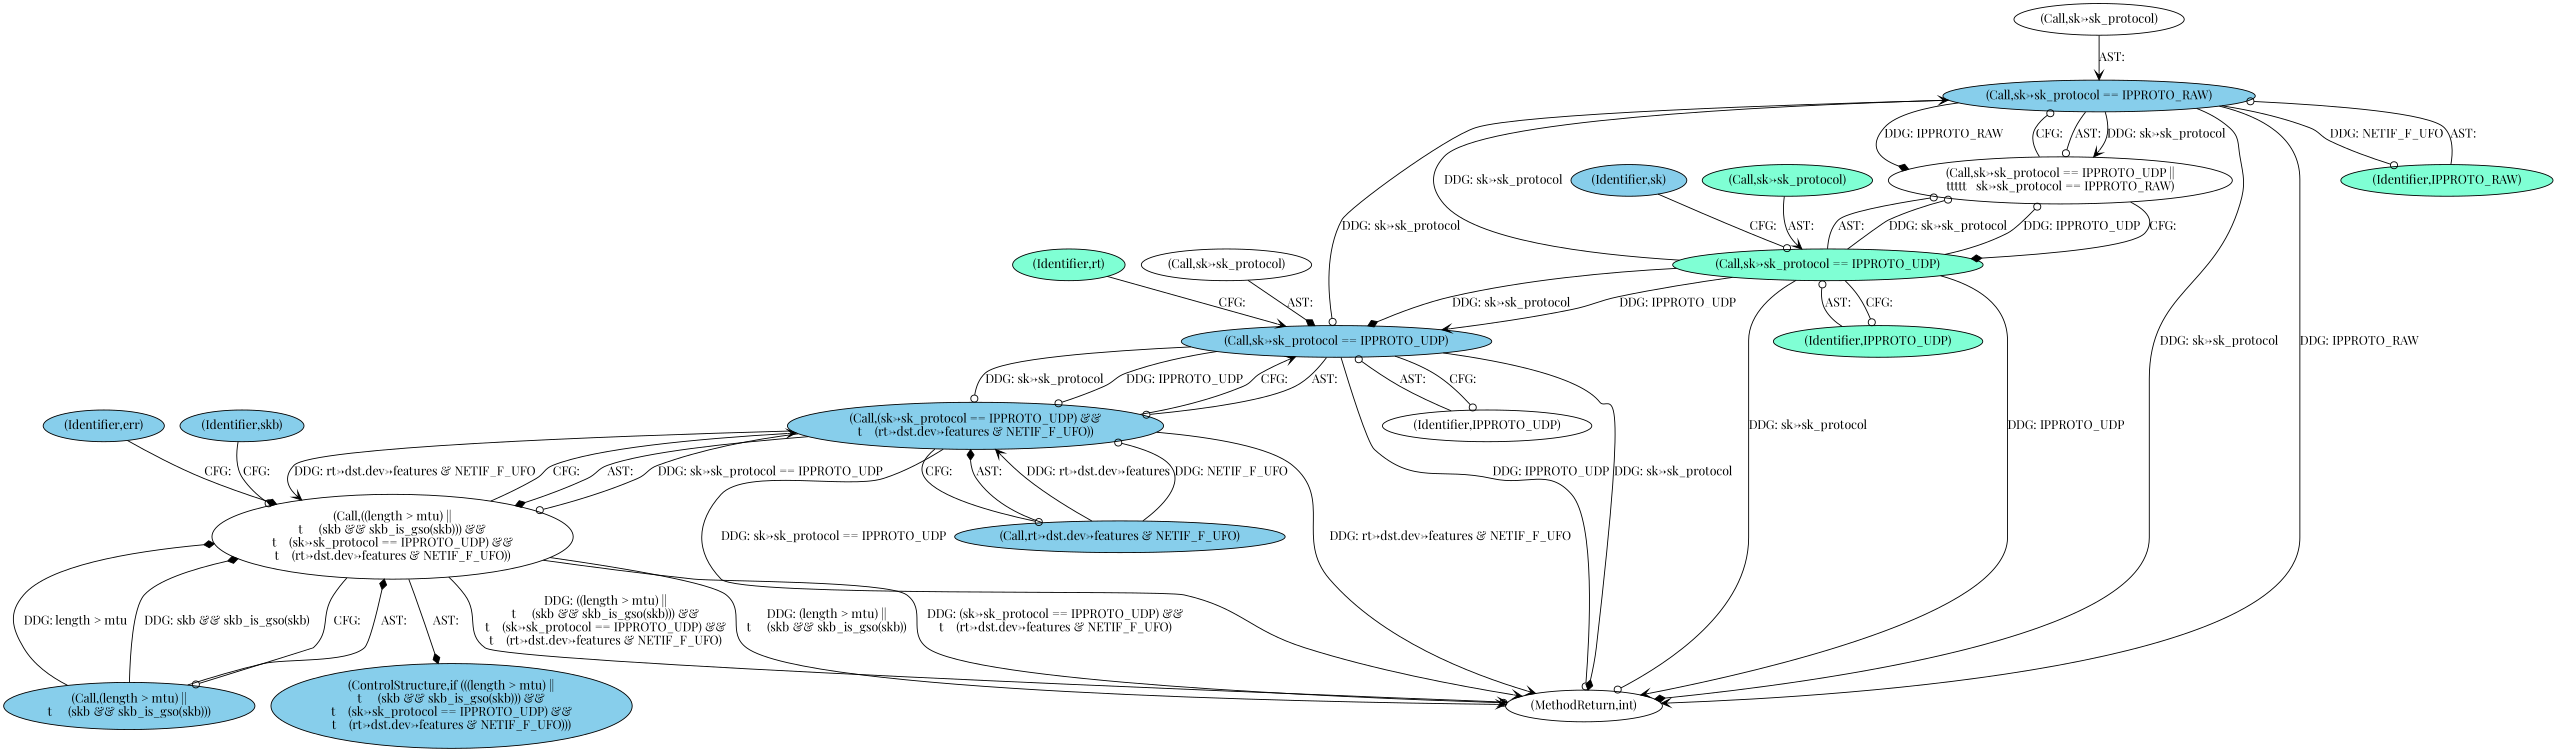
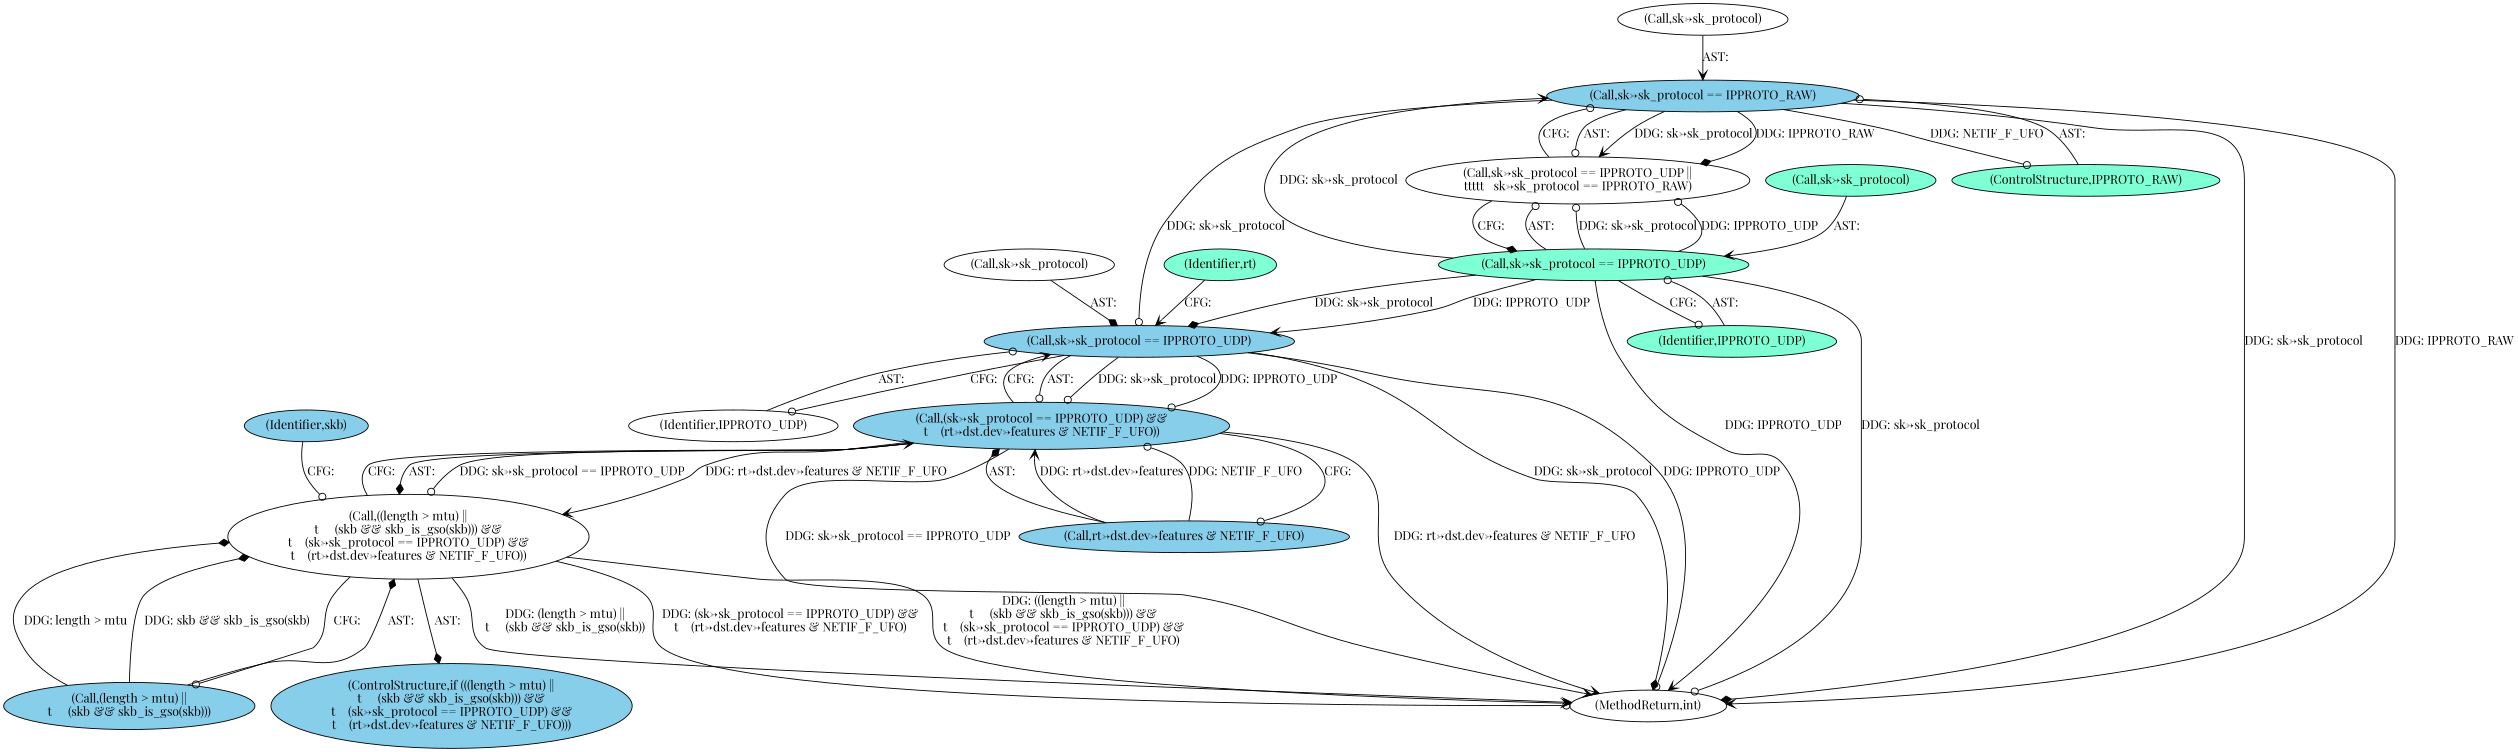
(1629, 180) -> none
(2447, 180) -> (2086, 180)
(104, 426) -> none
